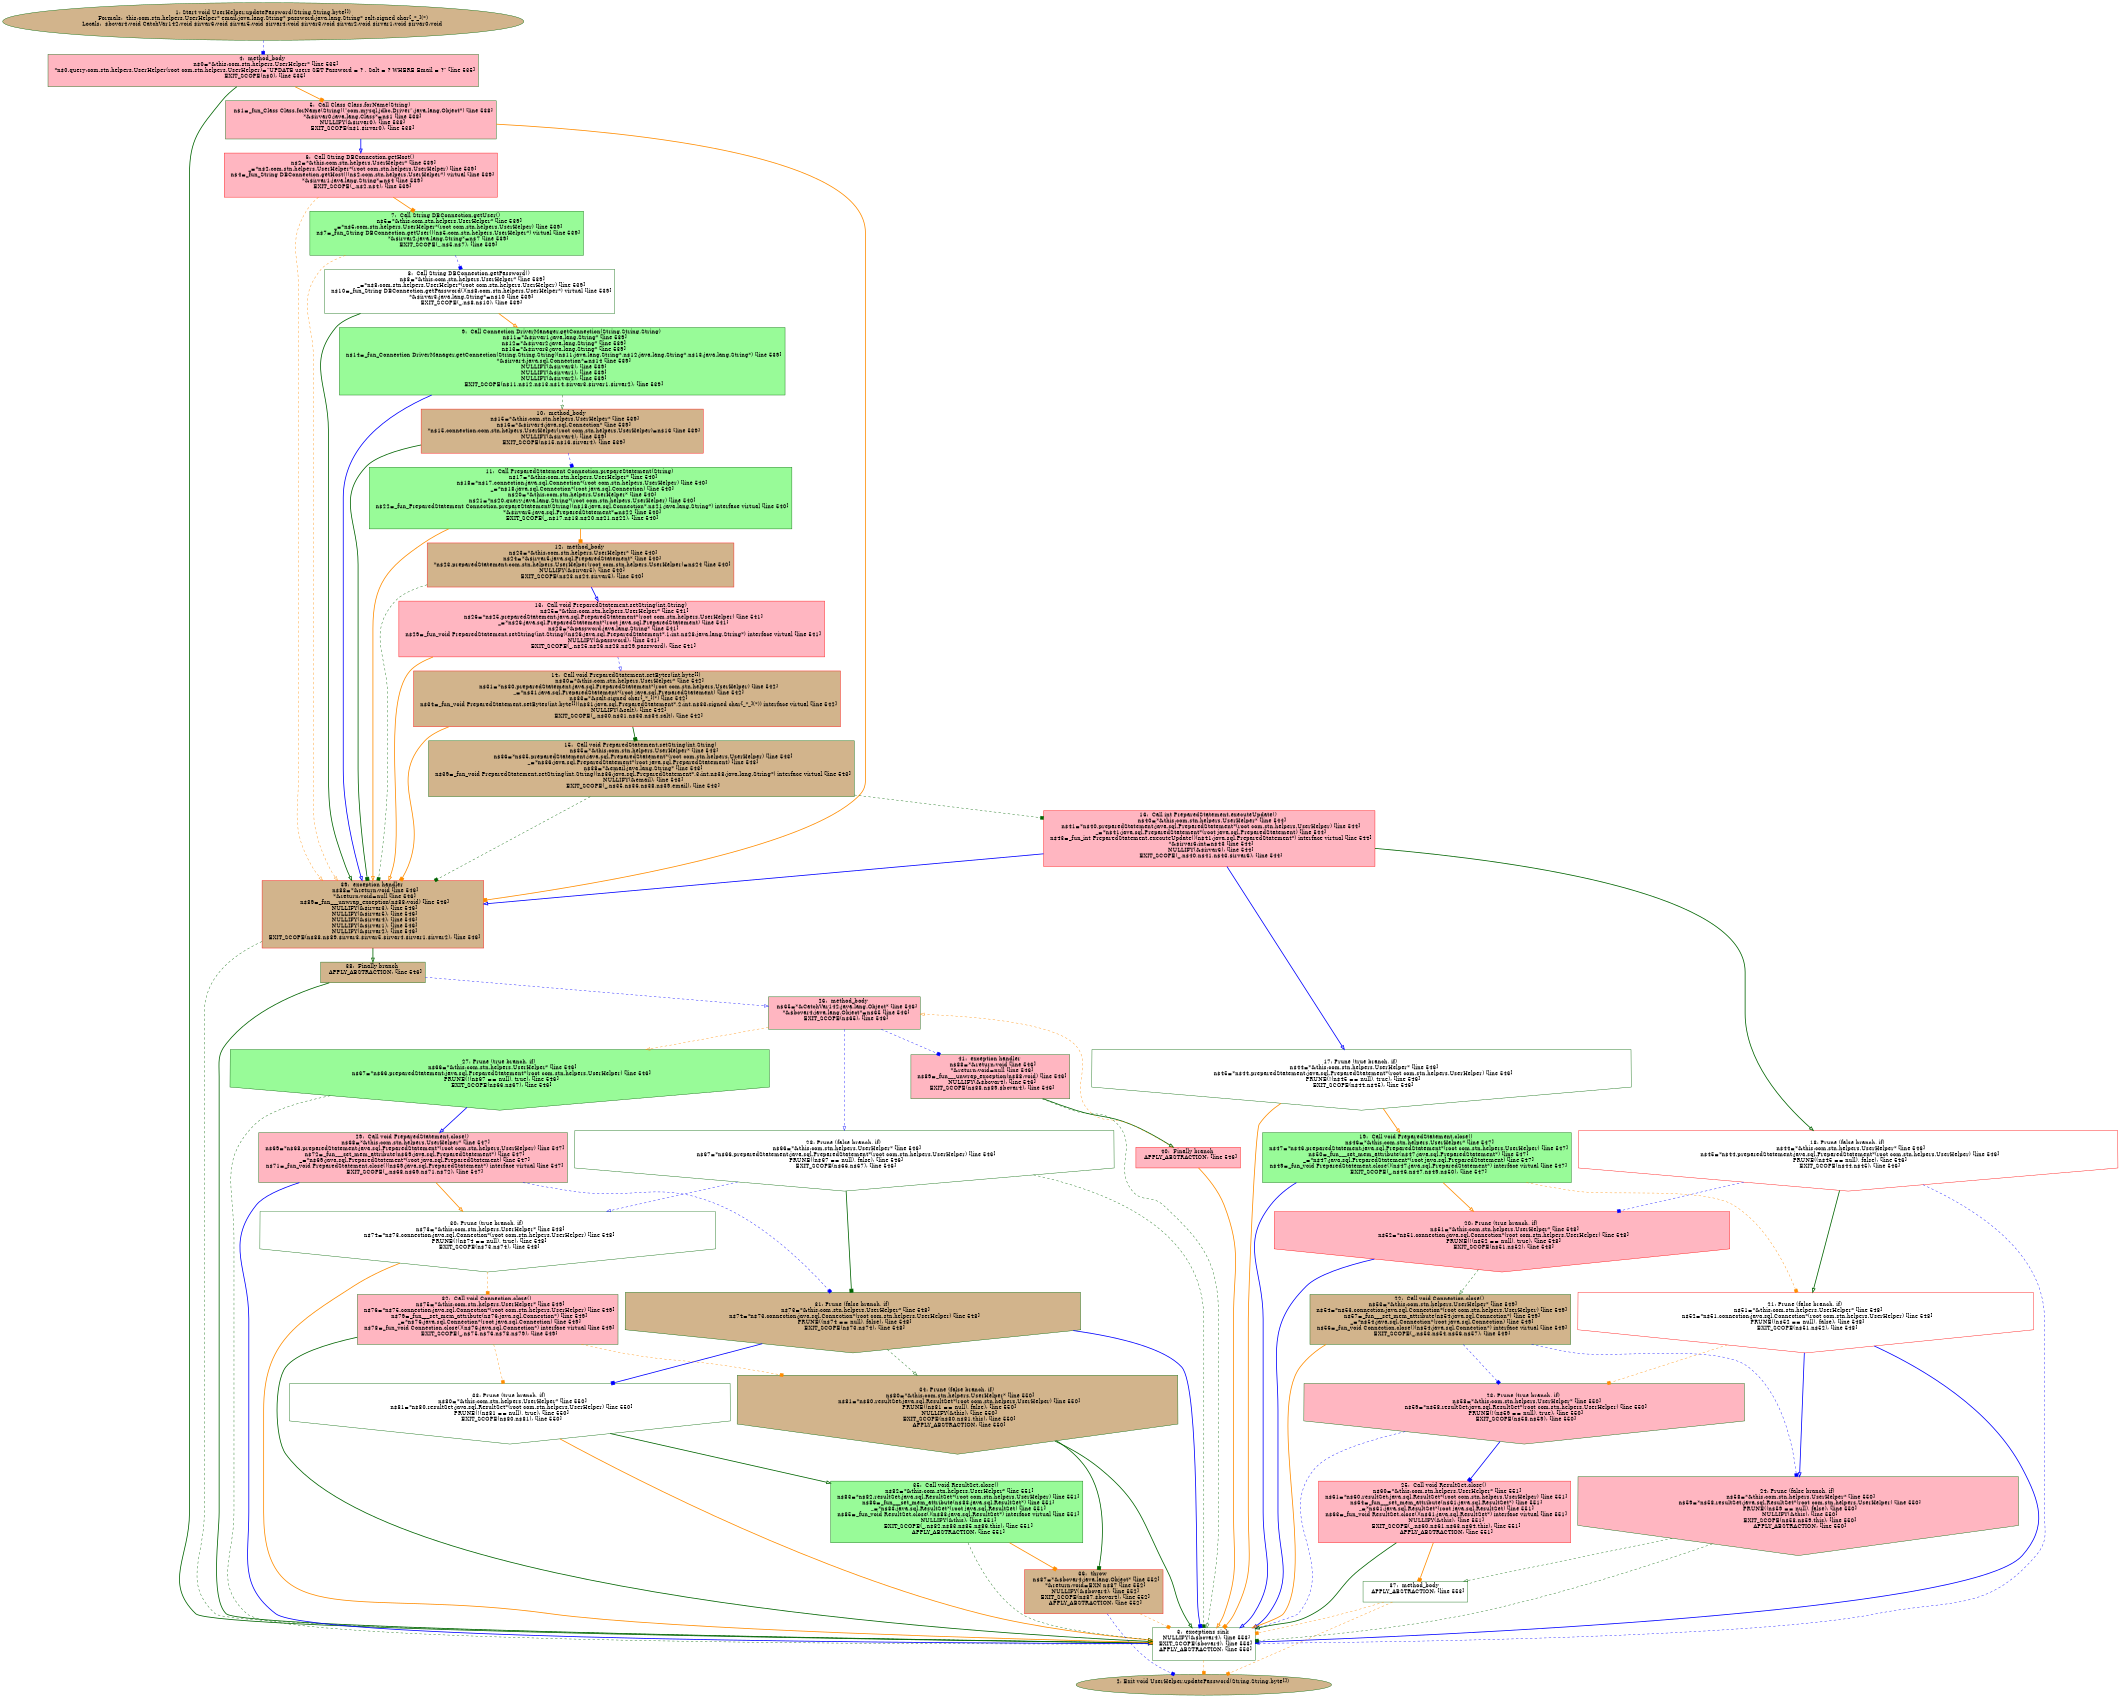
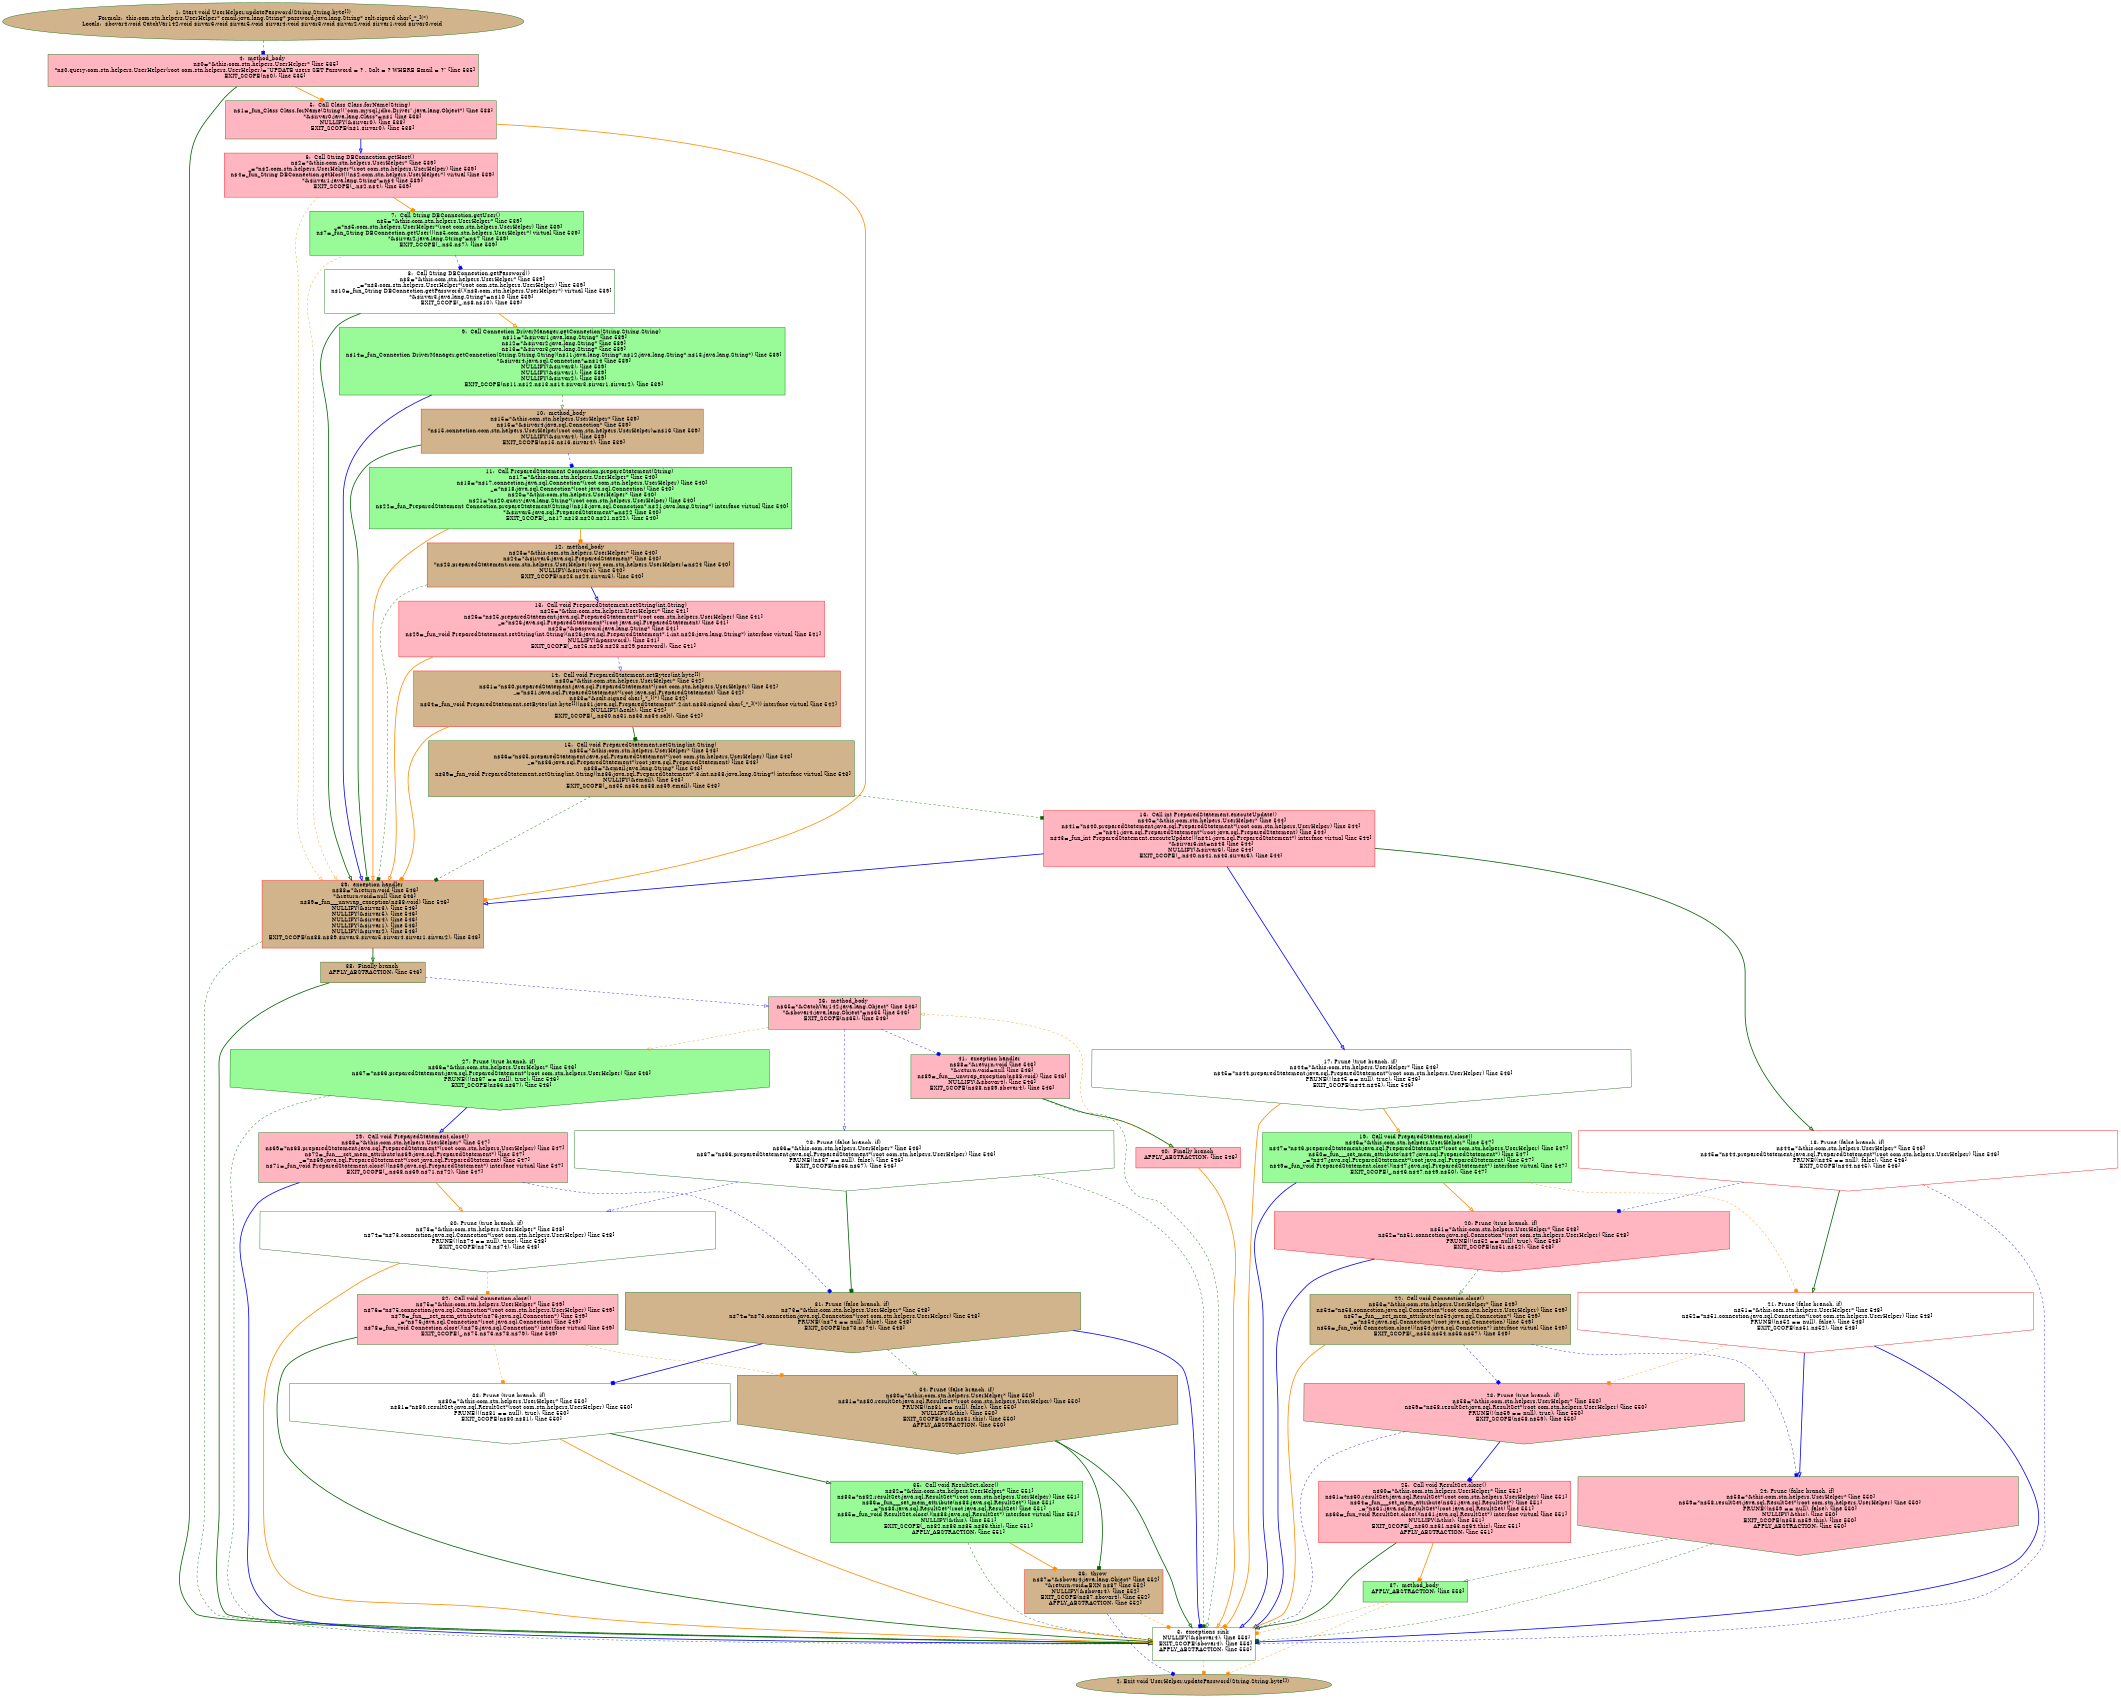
(1415, 1592) -> (1415, 1592)
